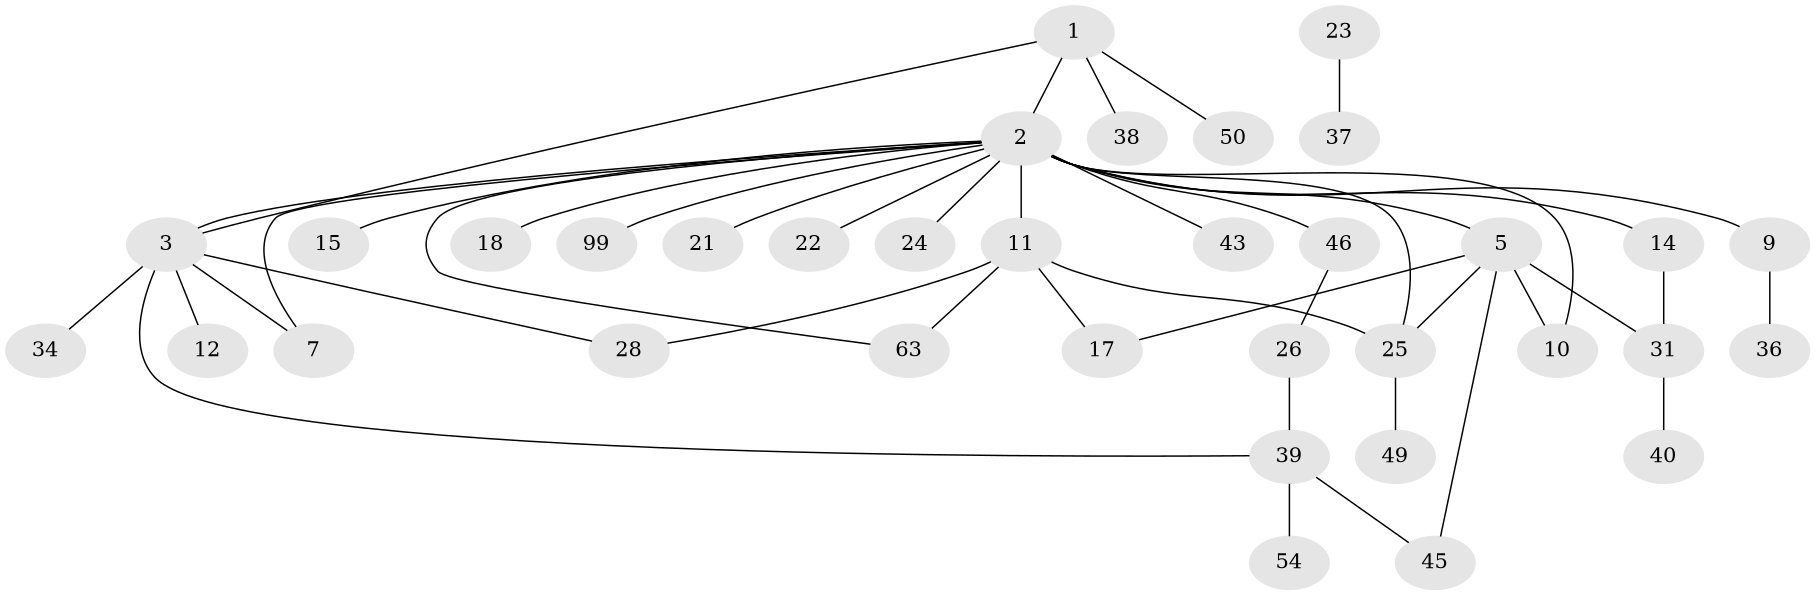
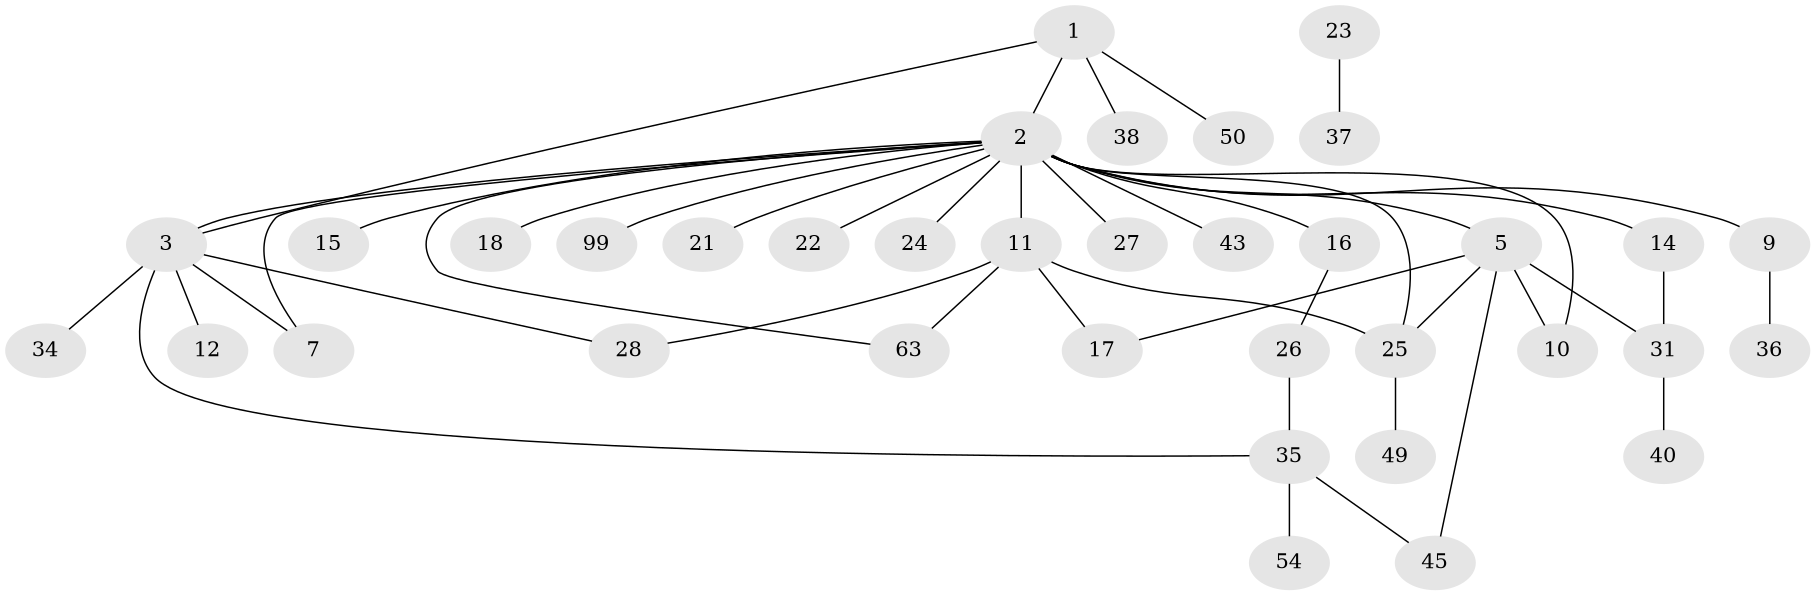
none -> (1127, 245)
(1340, 245) -> (1340, 245)
(1289, 457) -> (1289, 457)
